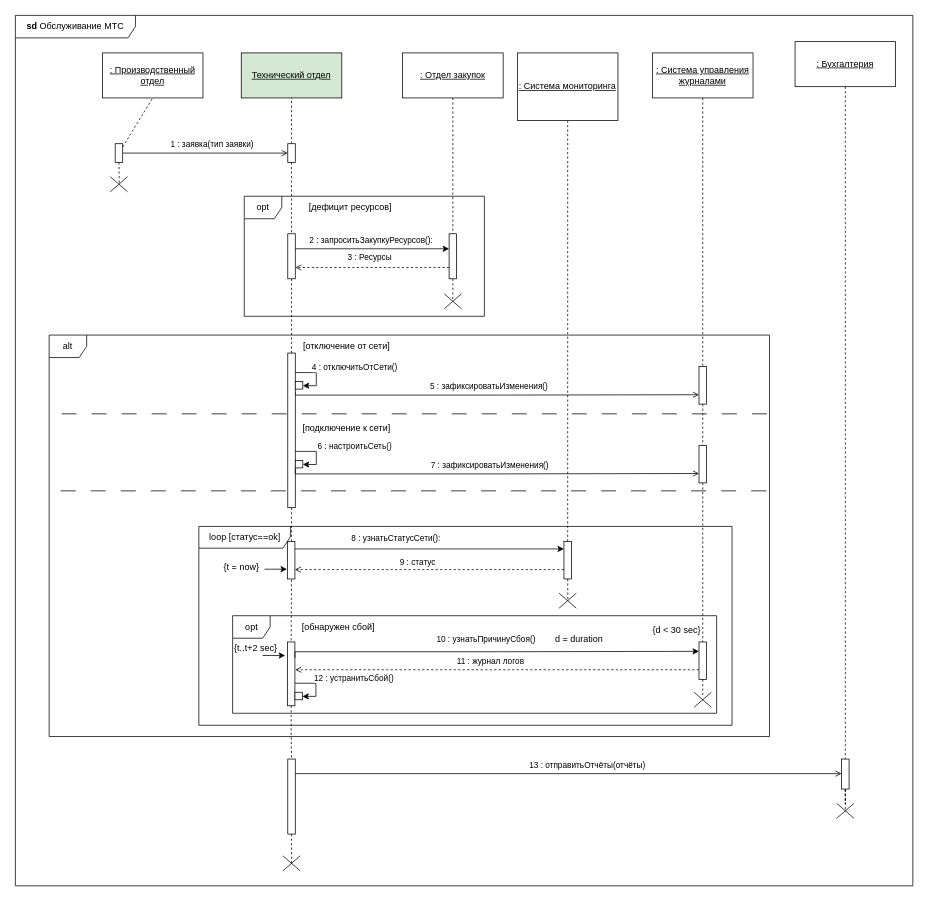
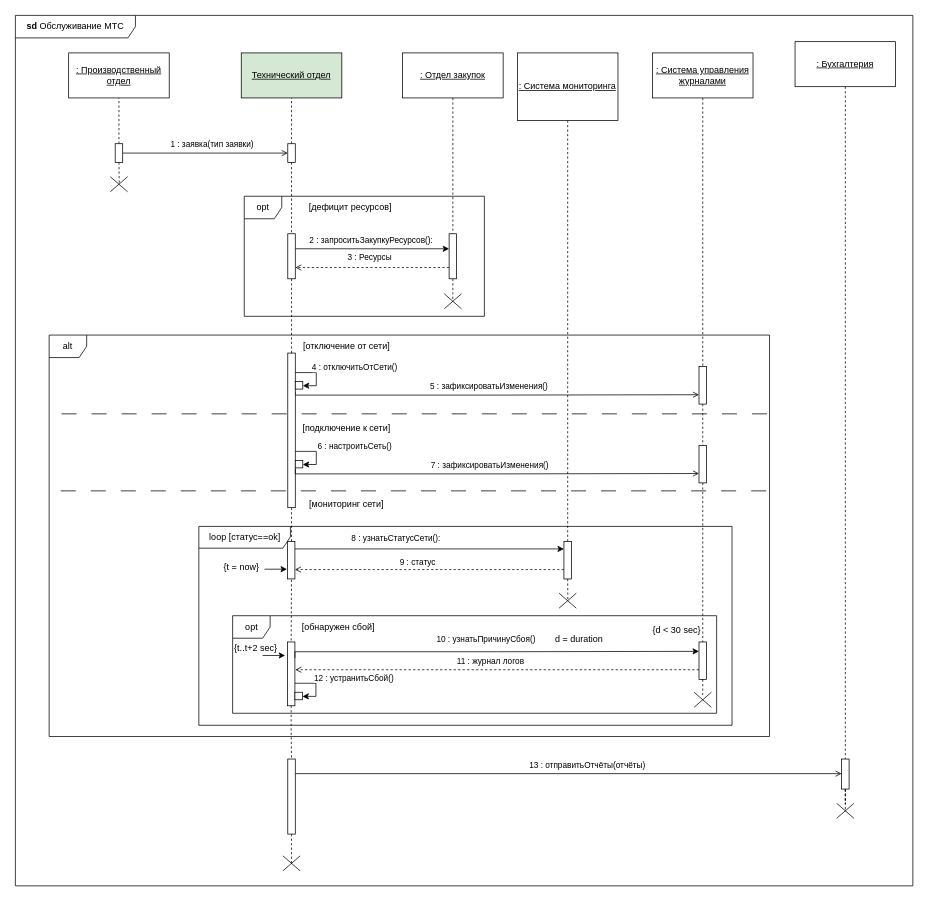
(153, 75) -> (119, 75)
none -> (346, 504)
